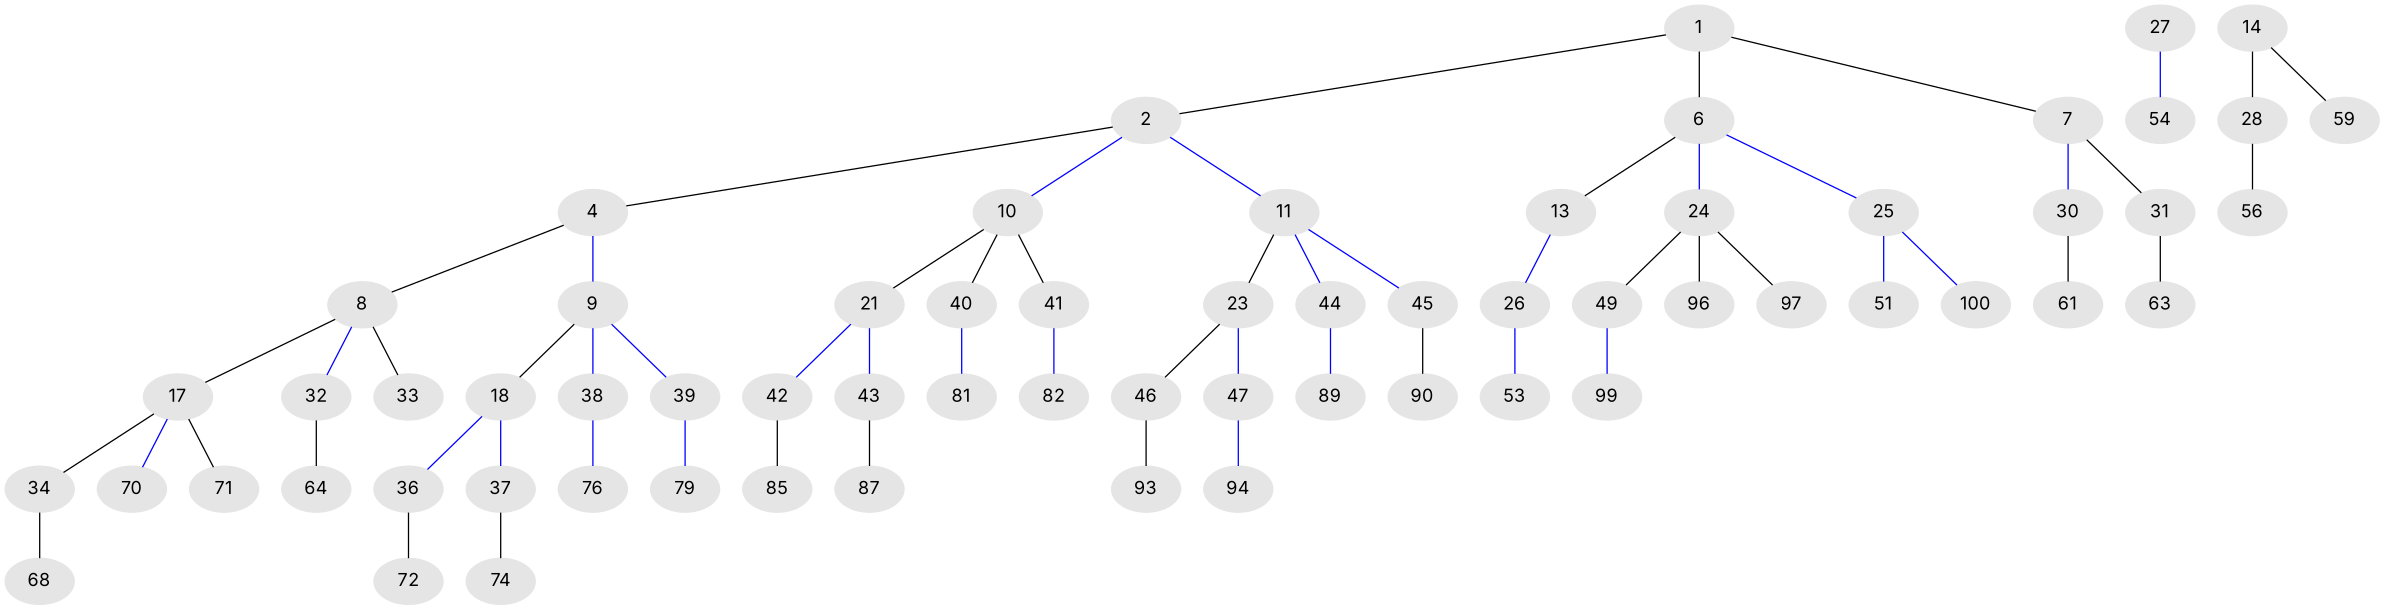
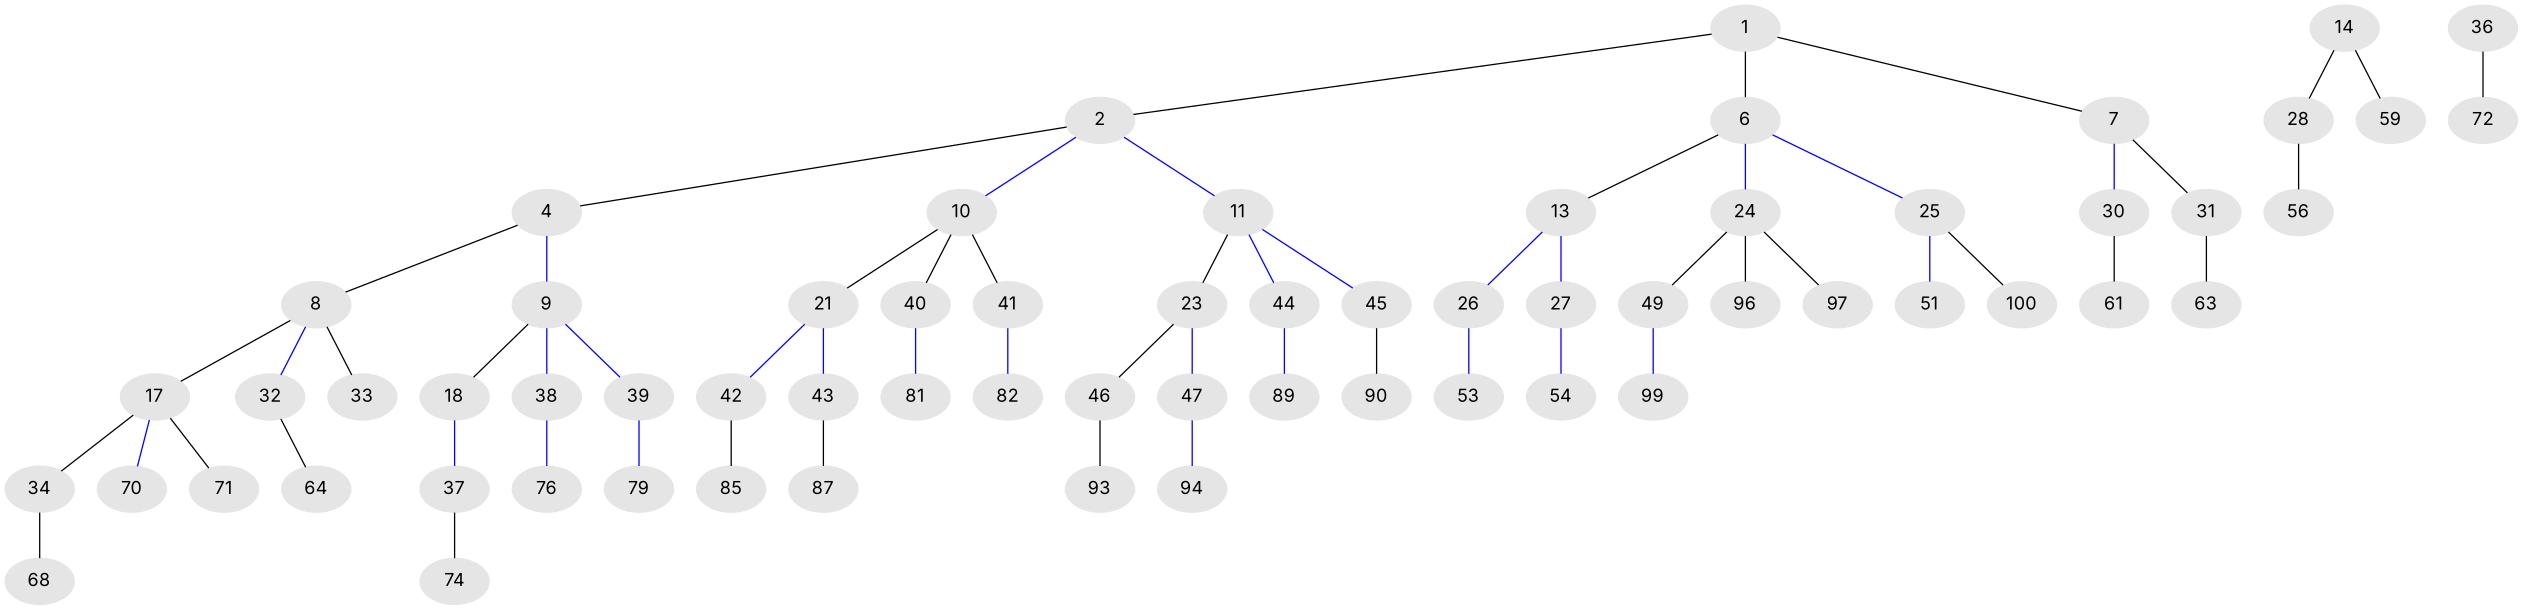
none -> (1561, 259)
(1930, 259) -> (1976, 259)
(455, 443) -> none
